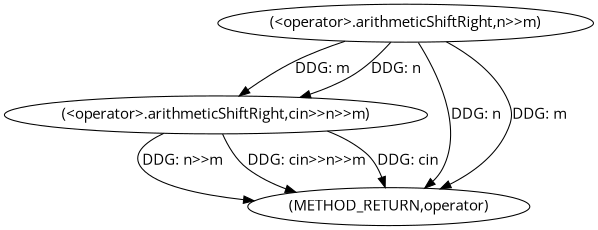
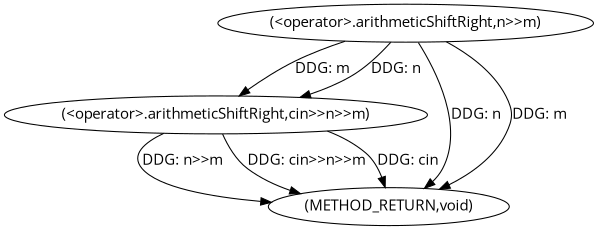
(389, 207) -> (389, 207)
